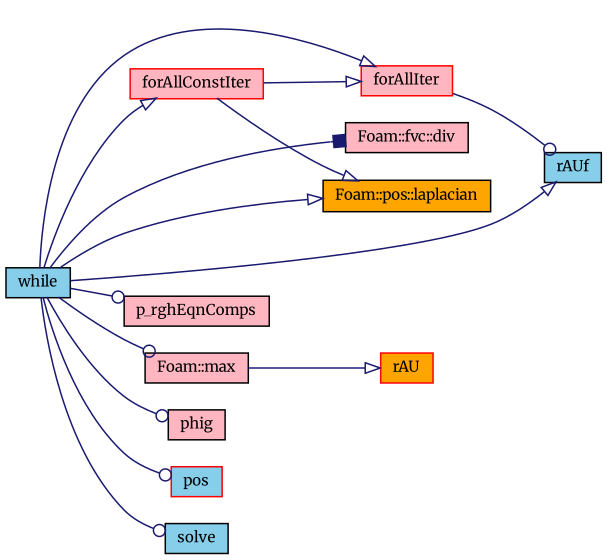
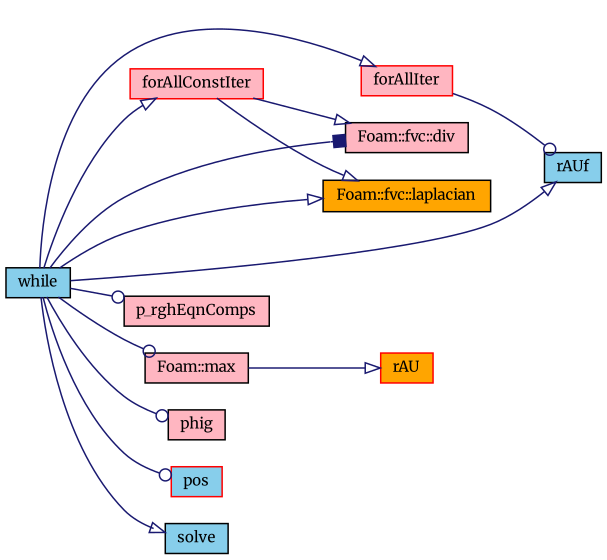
(305, 82) -> (294, 109)
(407, 196) -> (407, 196)
(73, 427) -> (73, 427)
